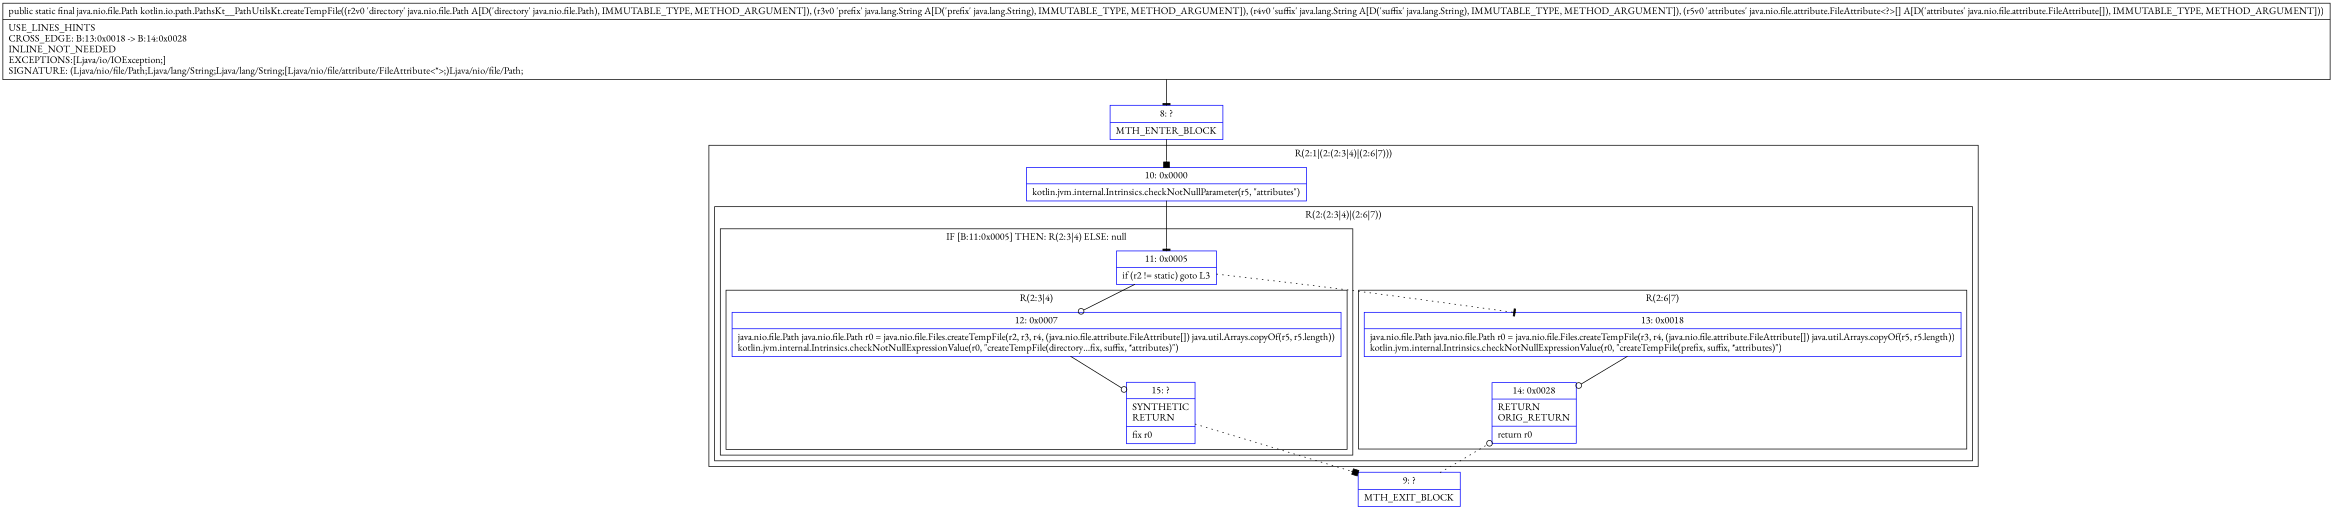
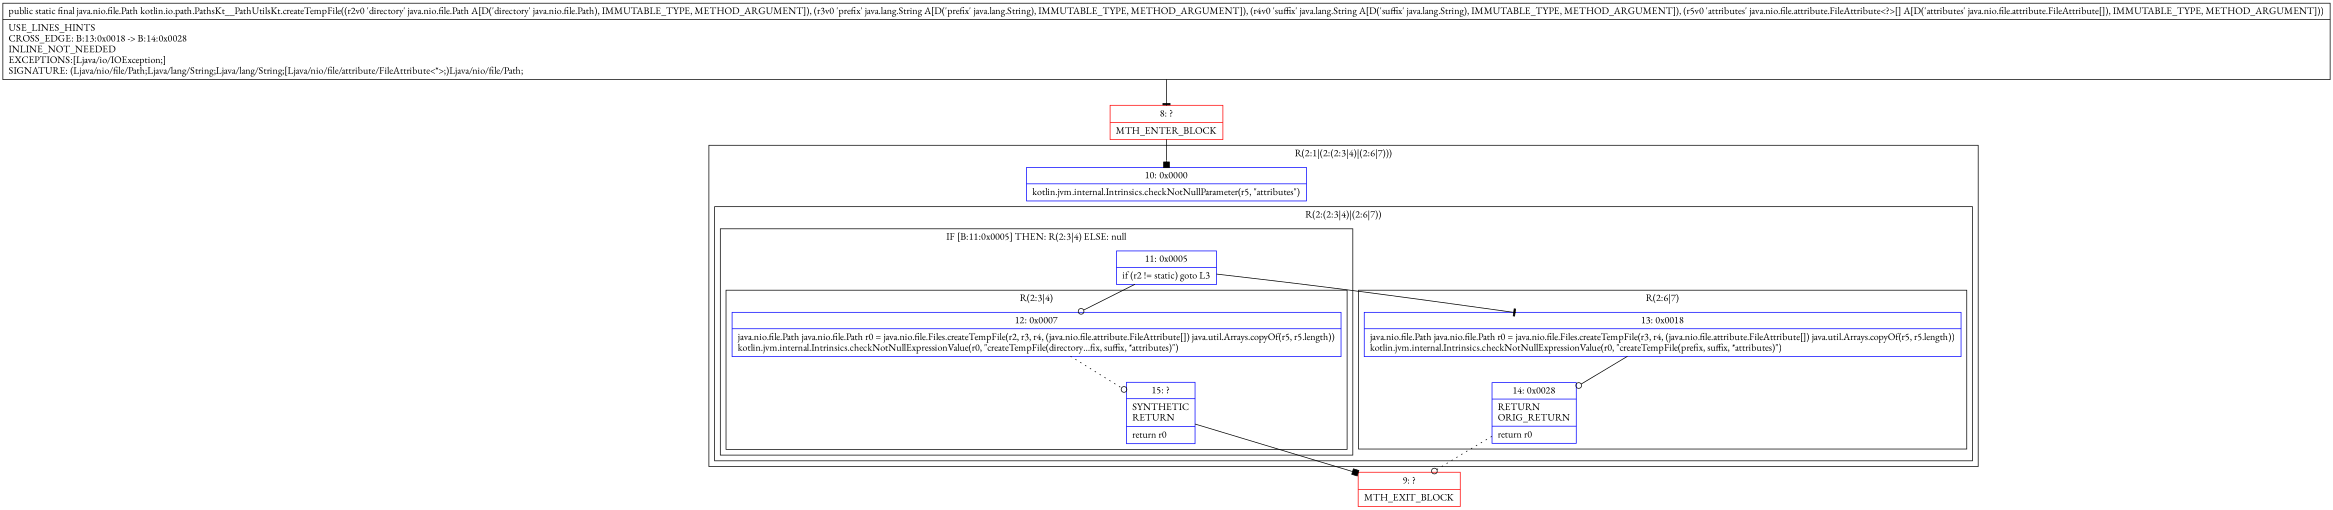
(1166, 122) -> (1166, 122)
(1166, 224) -> none
(1387, 295) -> (1387, 295)
(1096, 372) -> (1096, 372)
(1142, 435) -> (1150, 435)
(1261, 444) -> (1261, 444)
(1468, 456) -> (1463, 454)
(1409, 489) -> (1409, 489)
